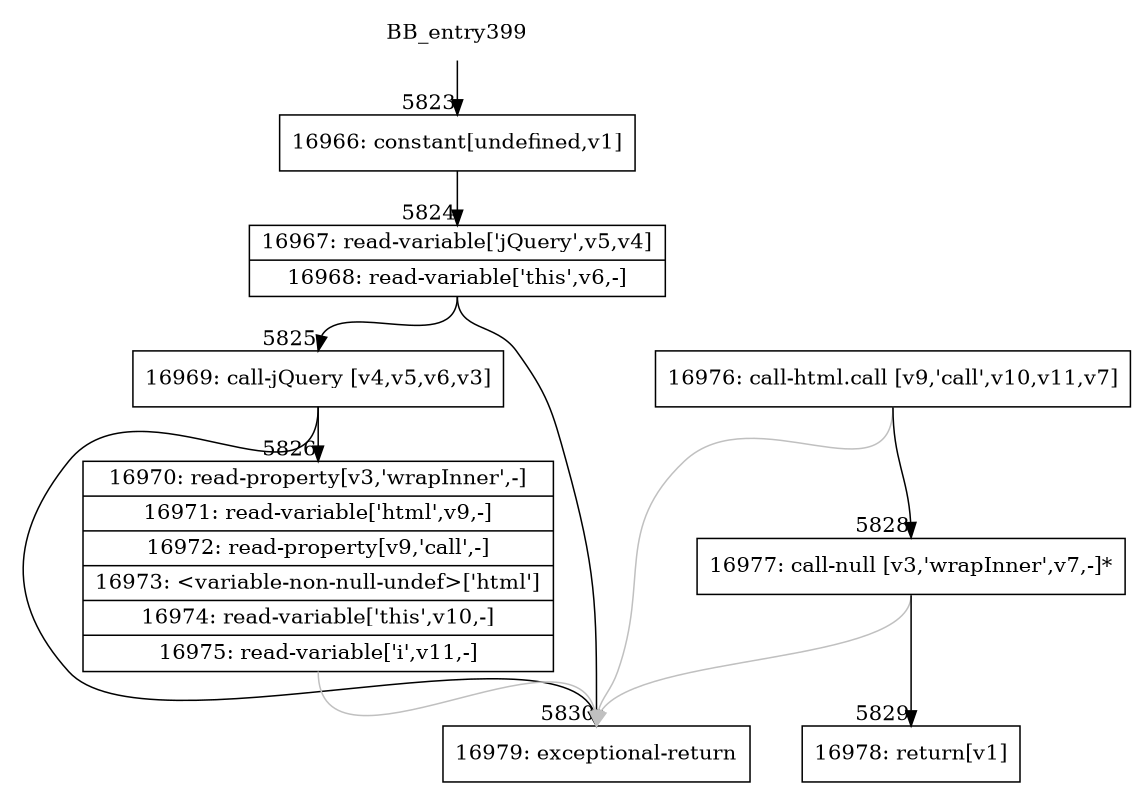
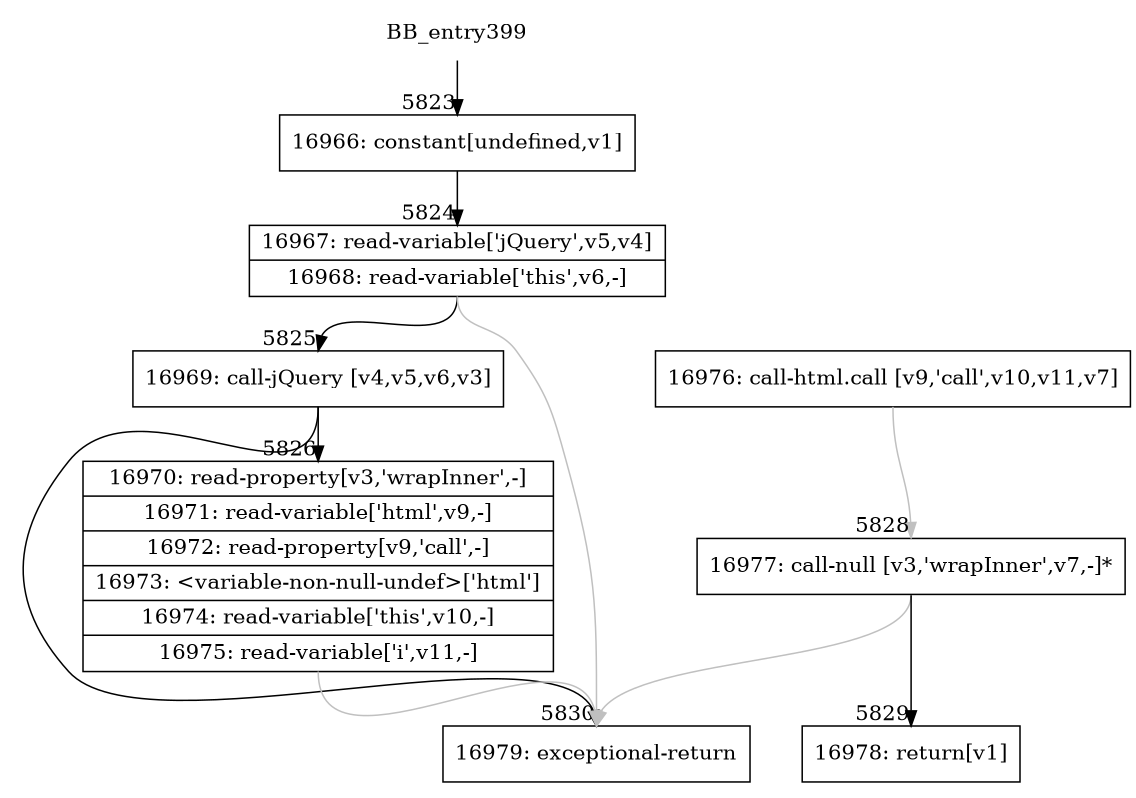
(900, 465) -> (900, 465)
(675, 472) -> none
(572, 483) -> (572, 483)
